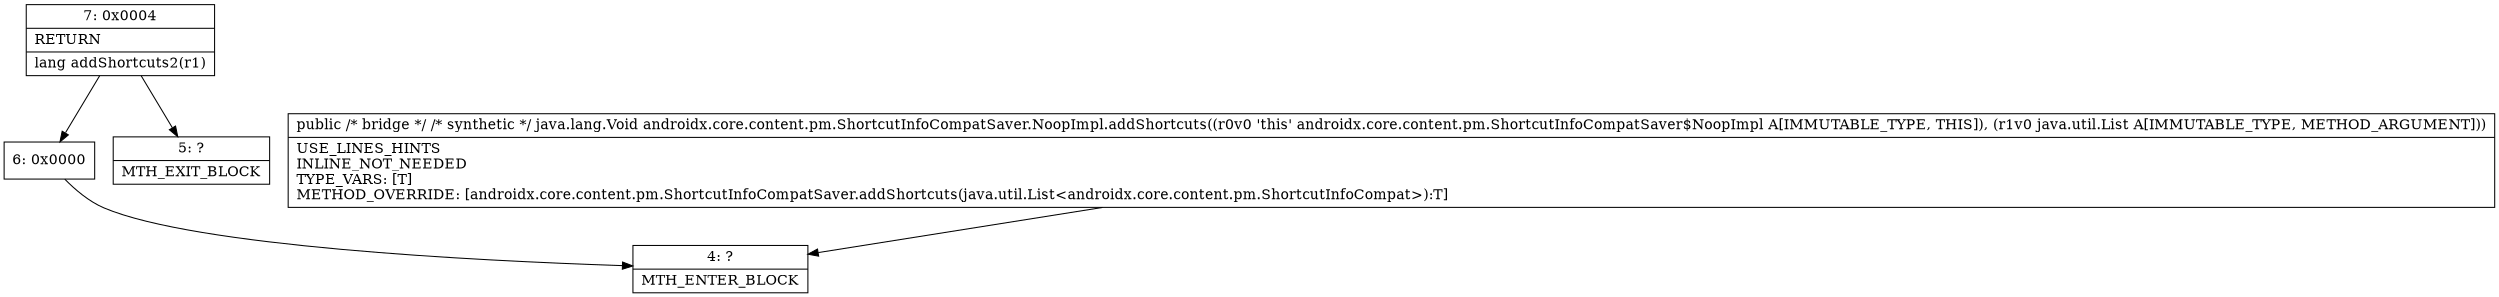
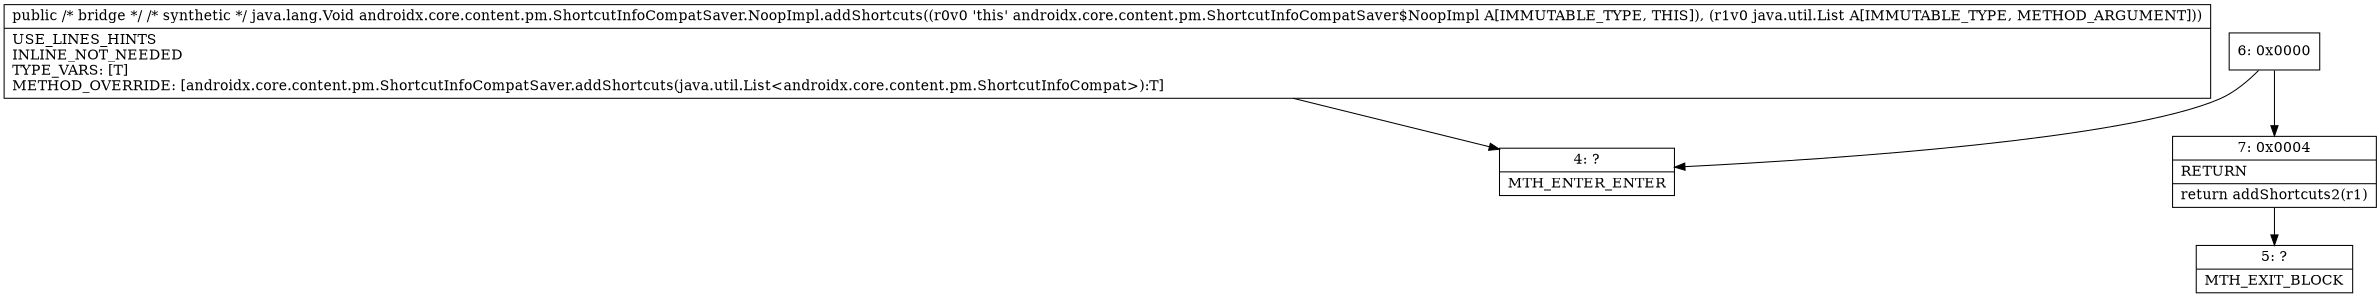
(120, 63) -> (2274, 195)
(83, 104) -> (2274, 98)
(720, 280) -> (1587, 183)
